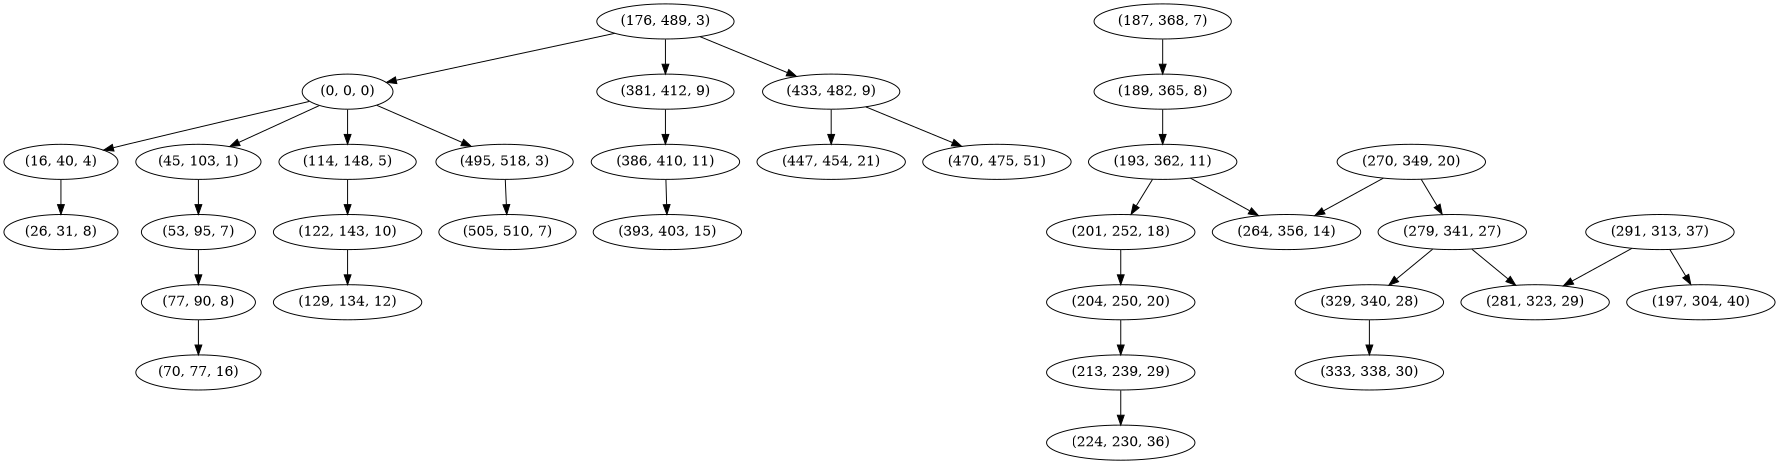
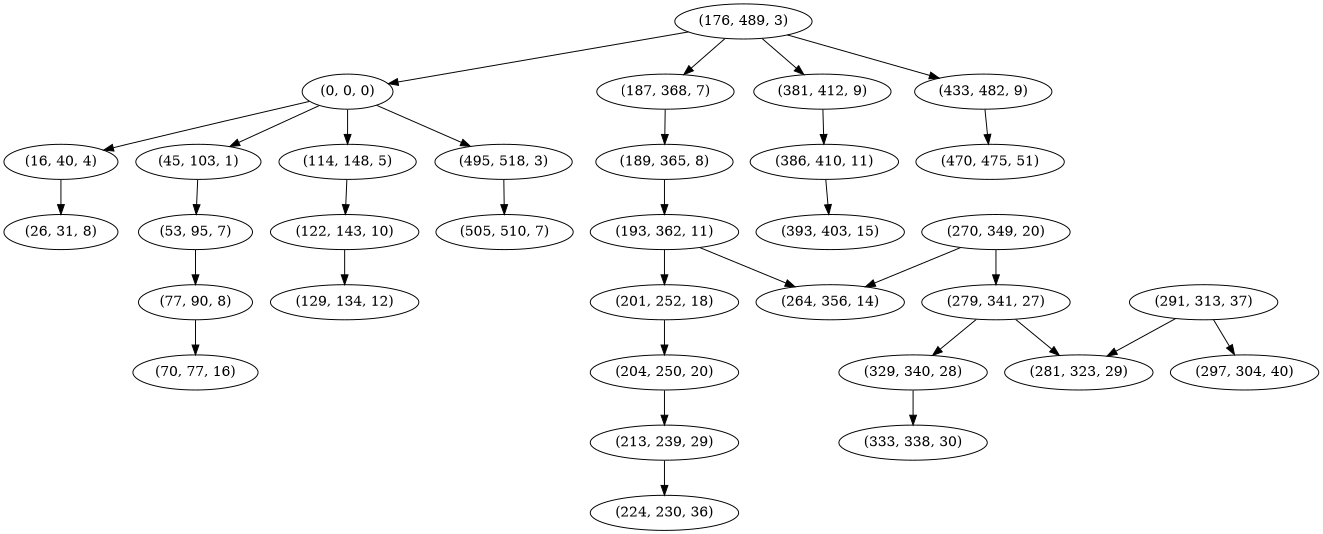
none -> (708, 53)
(831, 162) -> none
(1701, 302) -> (1245, 372)
